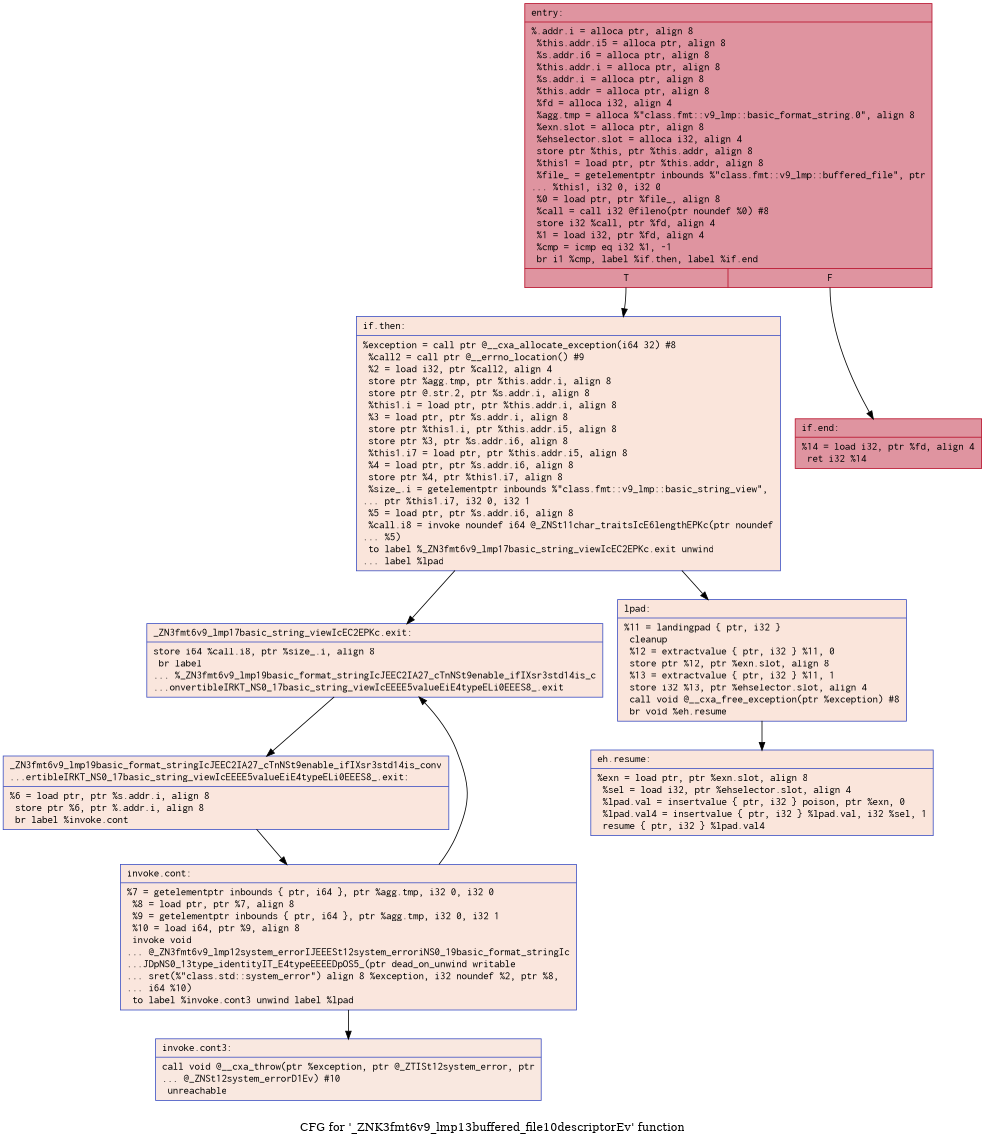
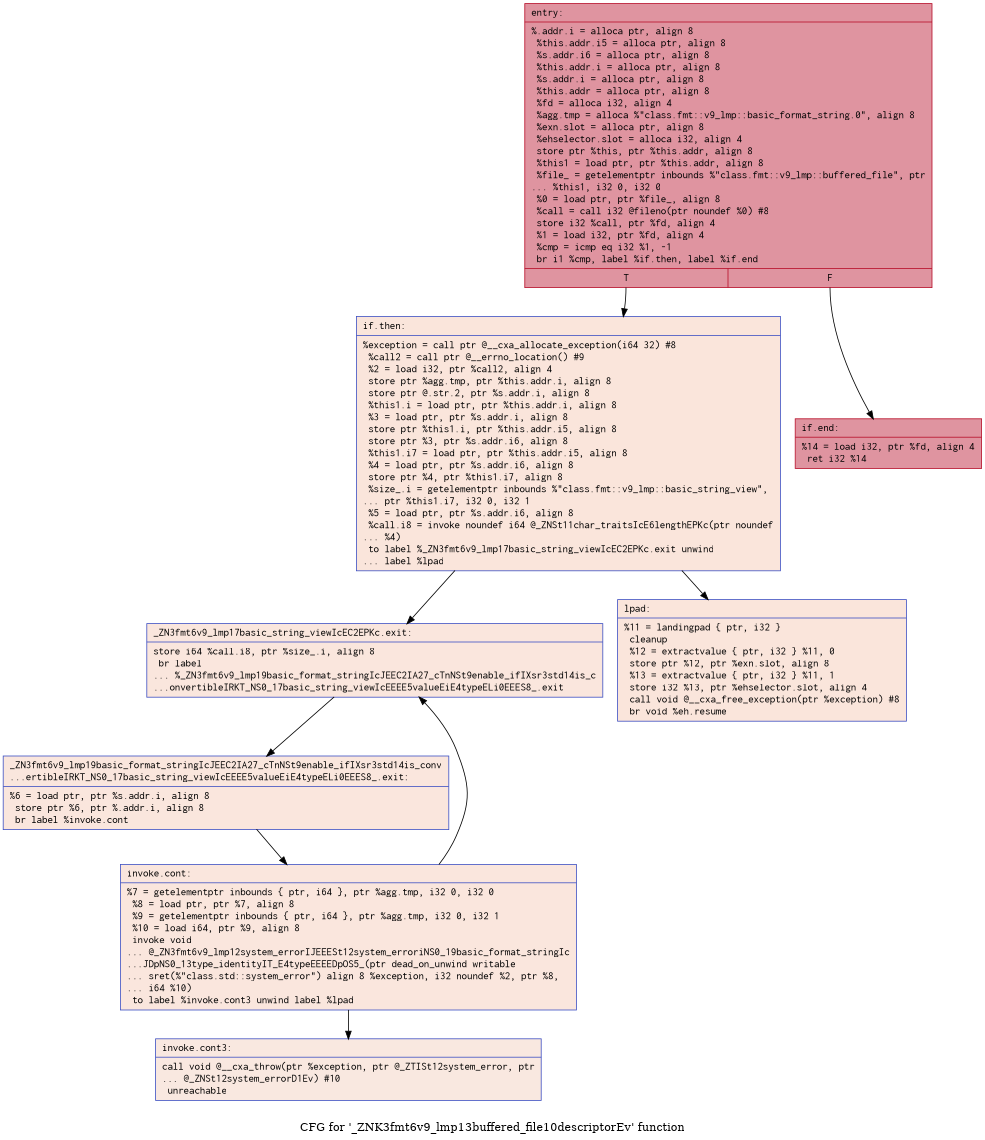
(382, 537) -> (382, 537)
(762, 793) -> none
